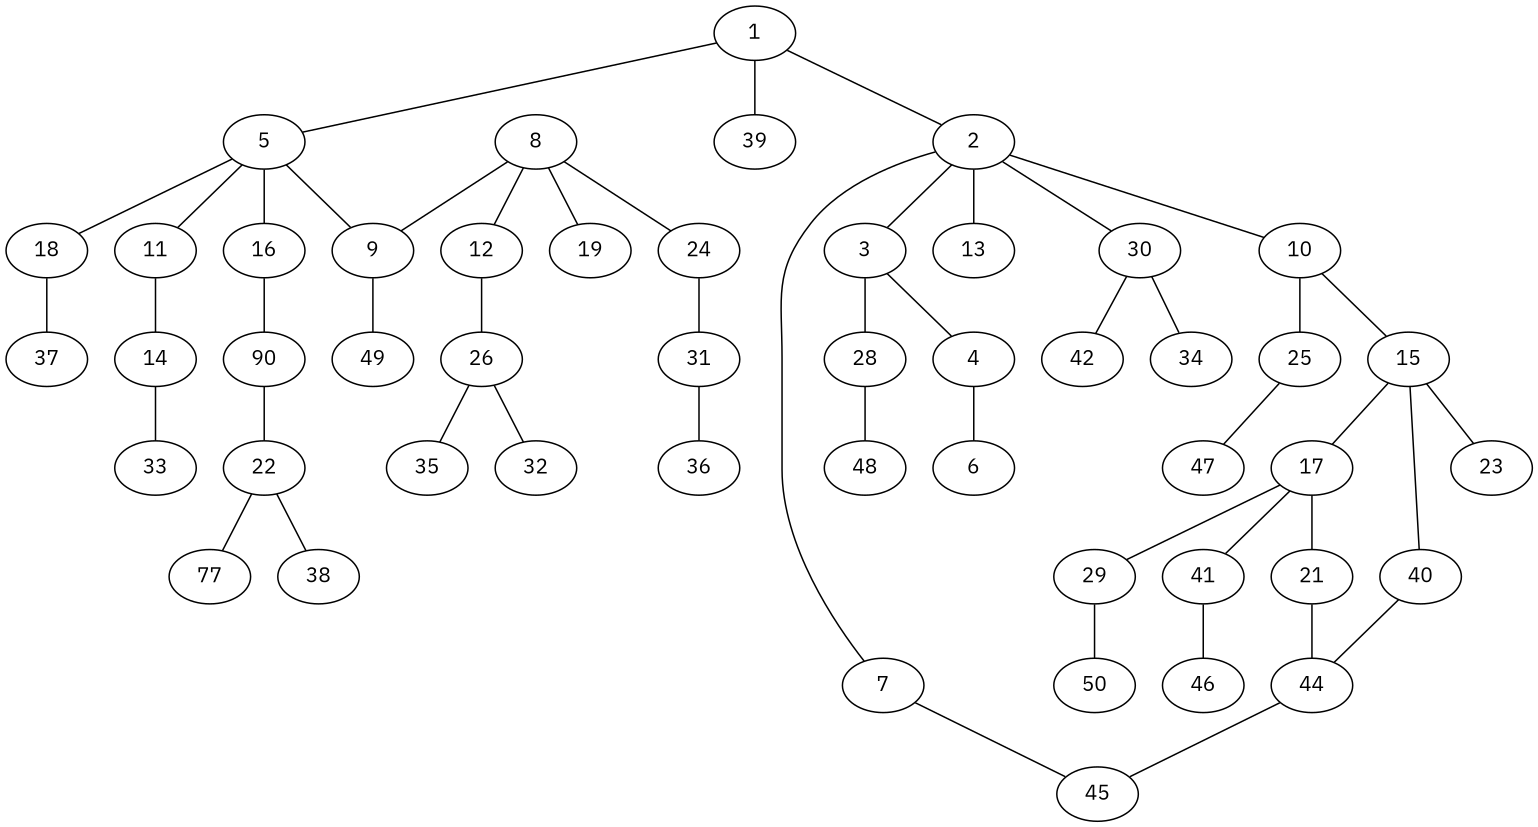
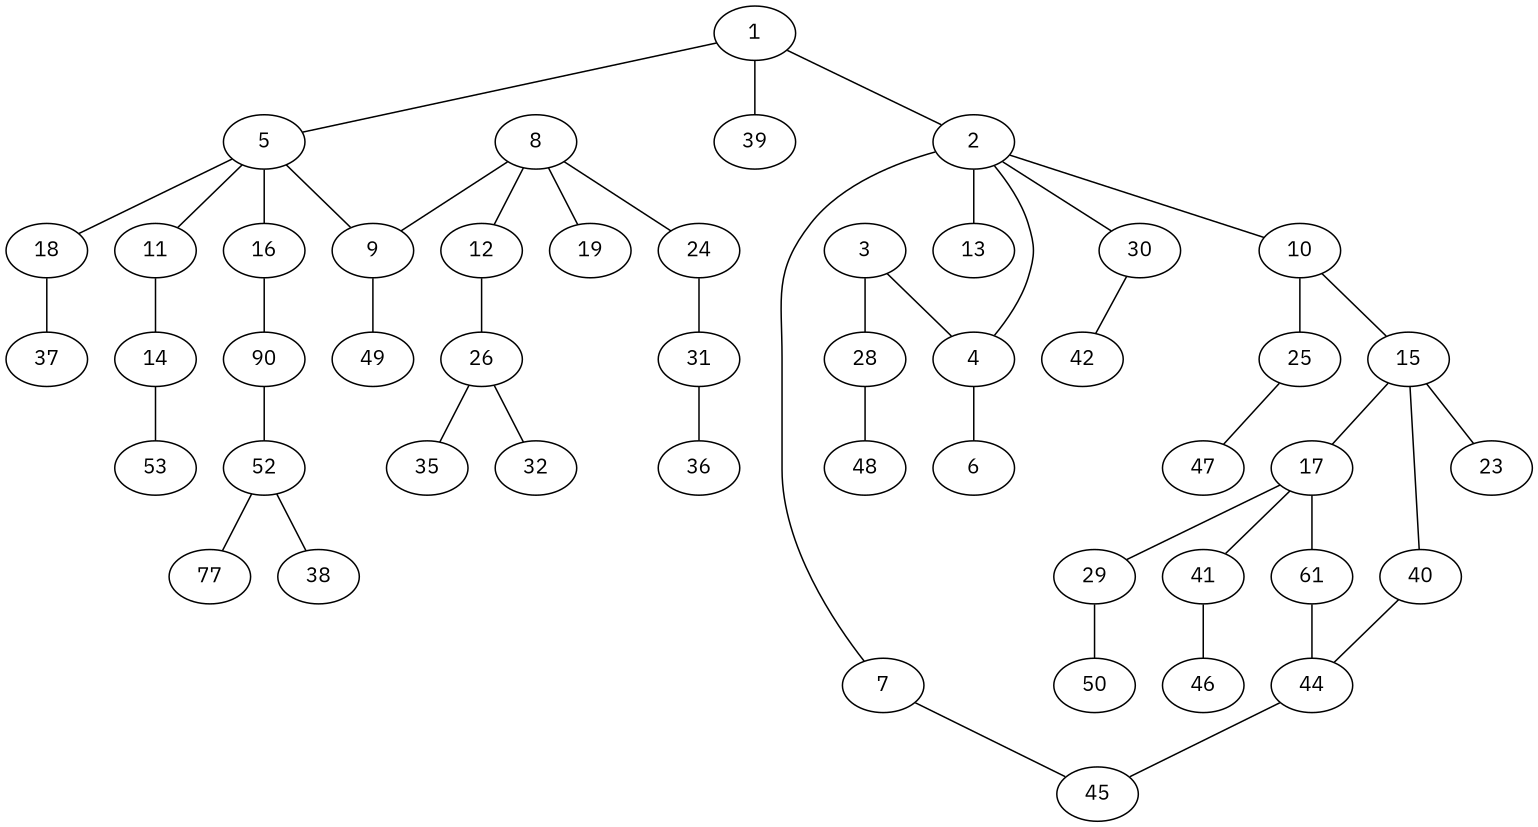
(920, 196) -> (1033, 251)
(1191, 359) -> none
(156, 468) -> (156, 468)
(264, 468) -> (264, 468)
(1312, 577) -> (1312, 577)
